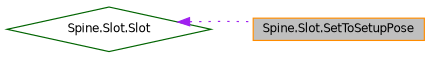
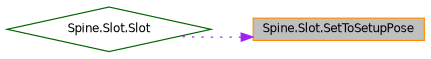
(221, 21) -> (210, 37)
